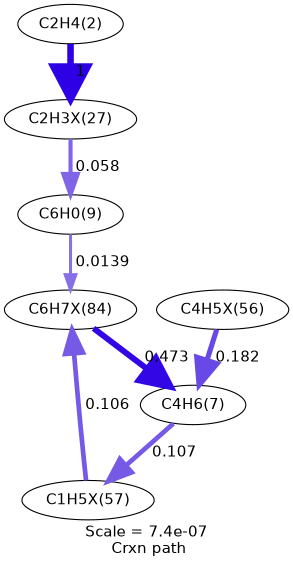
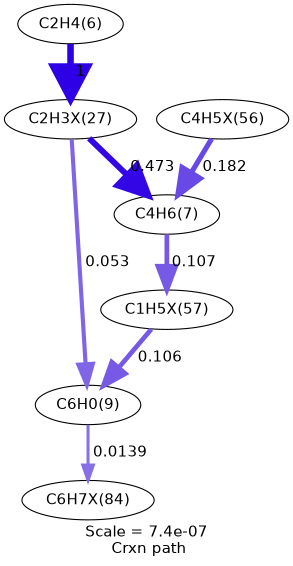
(71, 24) -> (71, 24)
(96, 167) -> (106, 262)
(120, 349) -> (108, 157)
(80, 417) -> (135, 349)
